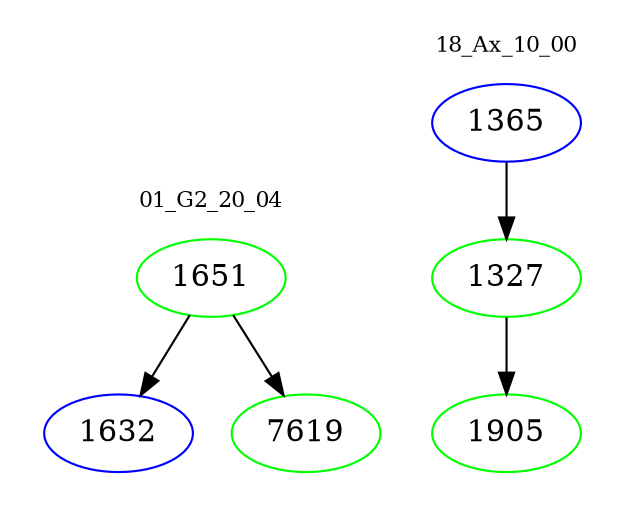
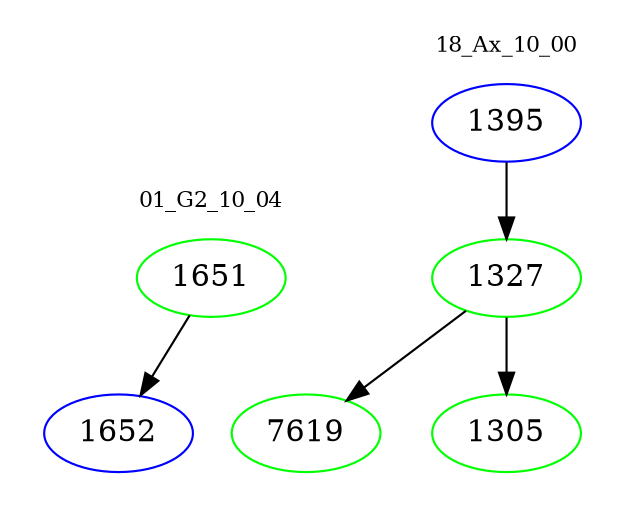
(507, 123) -> (507, 123)
(211, 202) -> (211, 202)
(253, 346) -> (428, 340)
(119, 433) -> (119, 433)
(507, 433) -> (507, 433)
